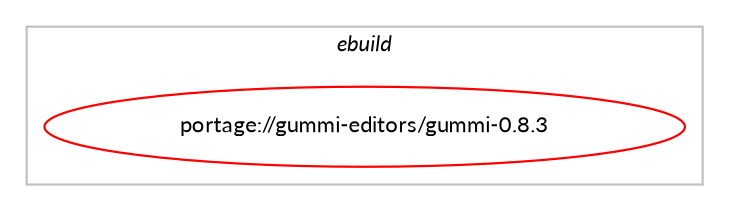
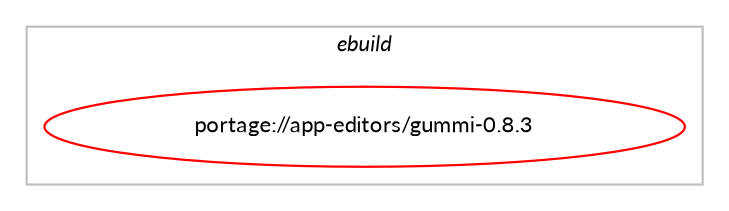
(365, 127) -> (365, 127)
